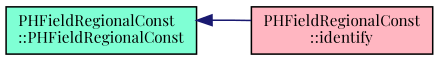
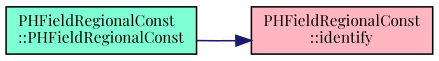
(232, 20) -> (216, 41)
